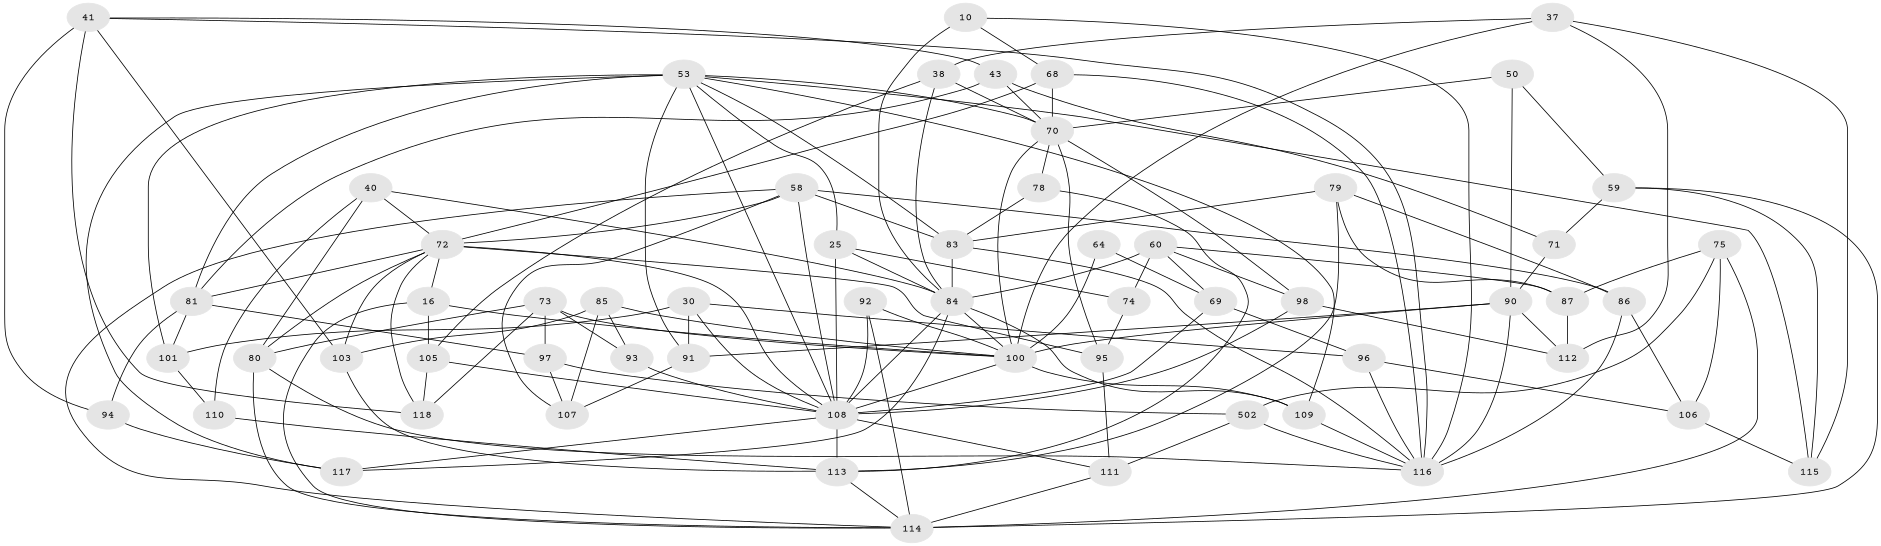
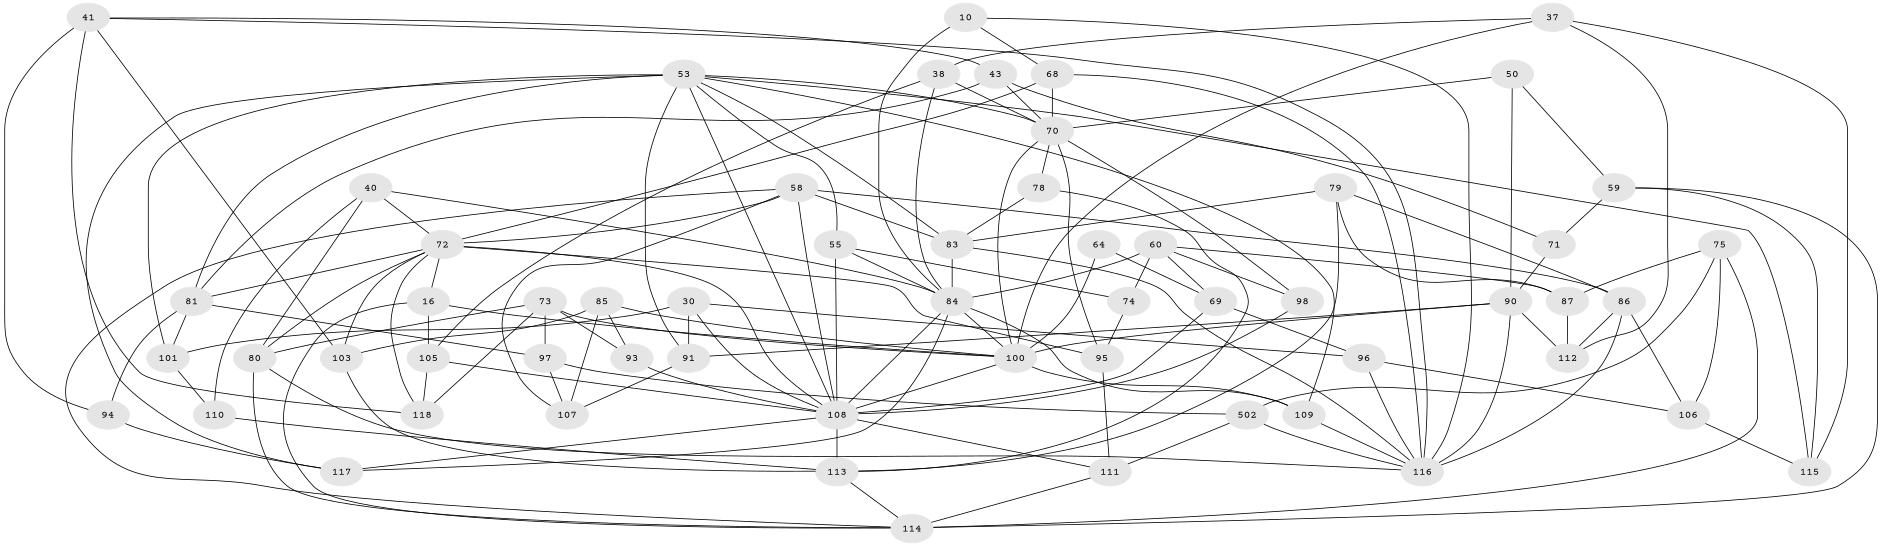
(835, 245) -> (835, 245)
(865, 301) -> none
(1435, 330) -> (1596, 330)
